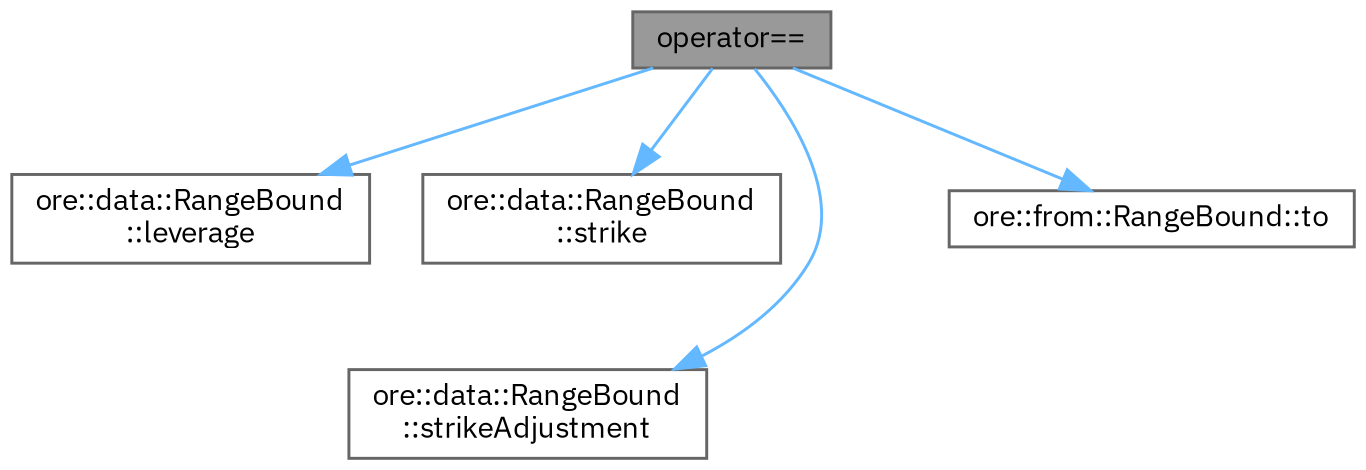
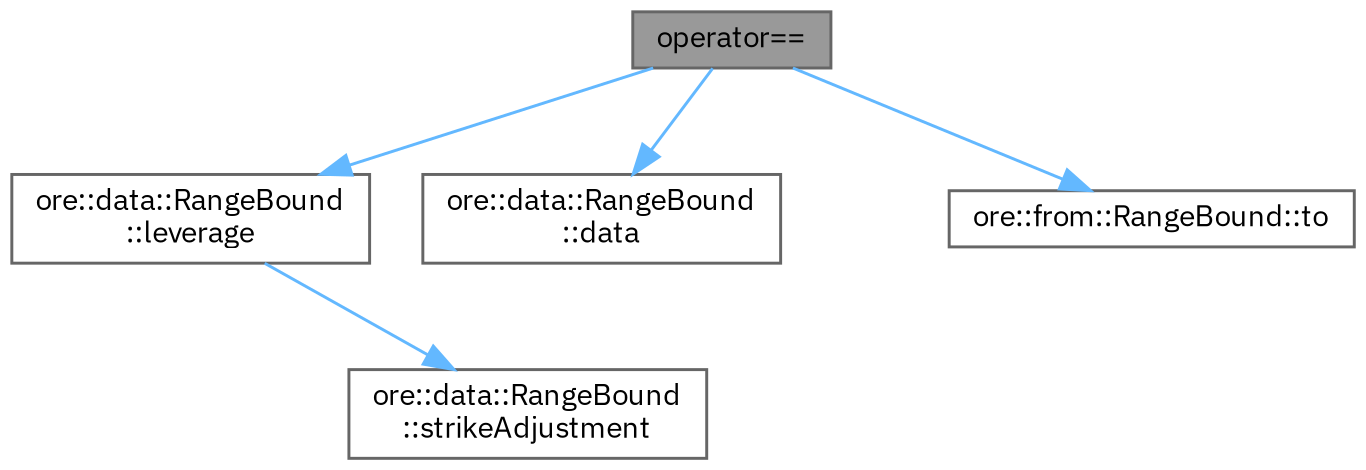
(602, 219) -> (602, 219)
(820, 230) -> (346, 309)
